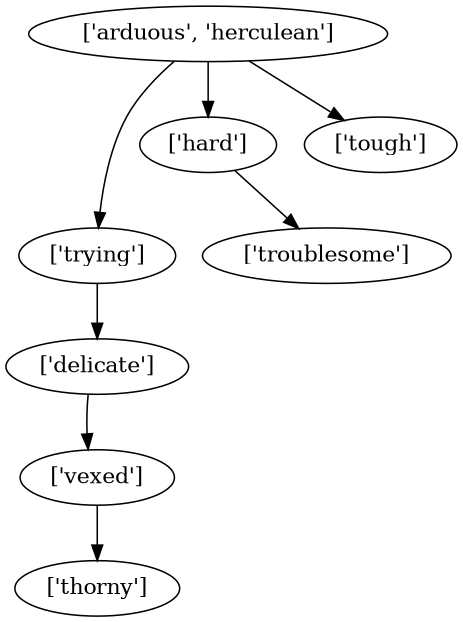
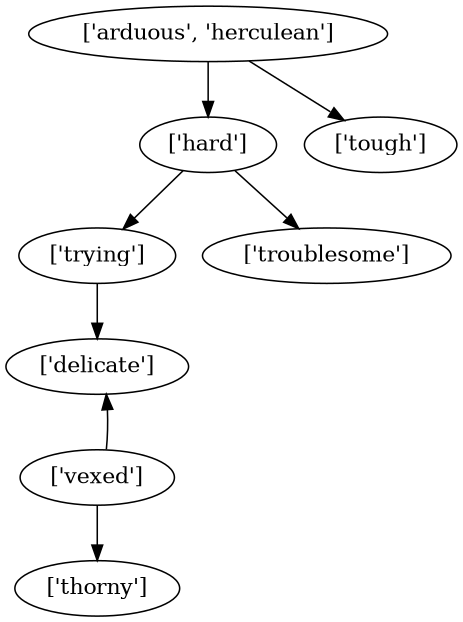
(121, 129) -> (159, 194)
(87, 414) -> (108, 430)
